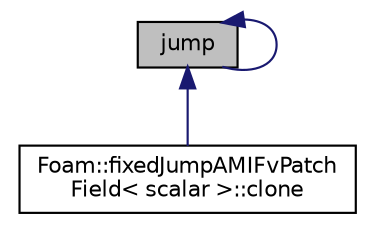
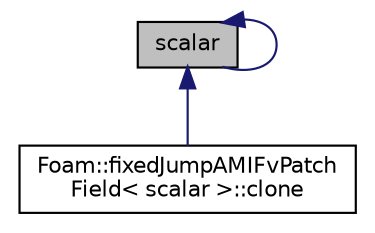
(188, 45) -> (188, 45)
